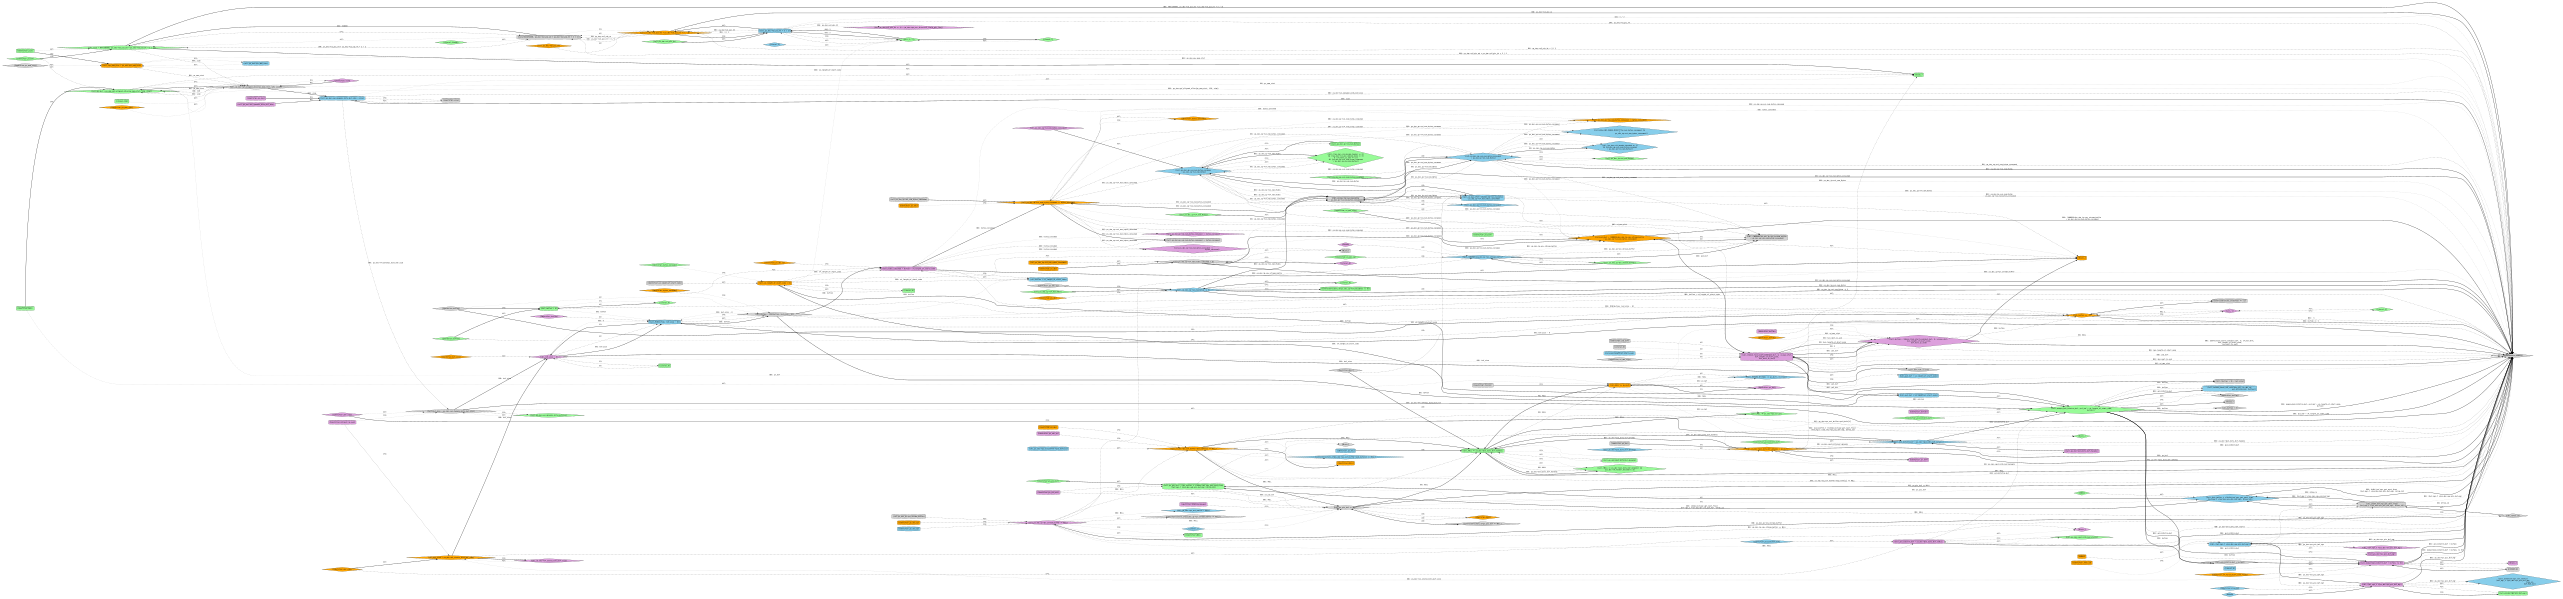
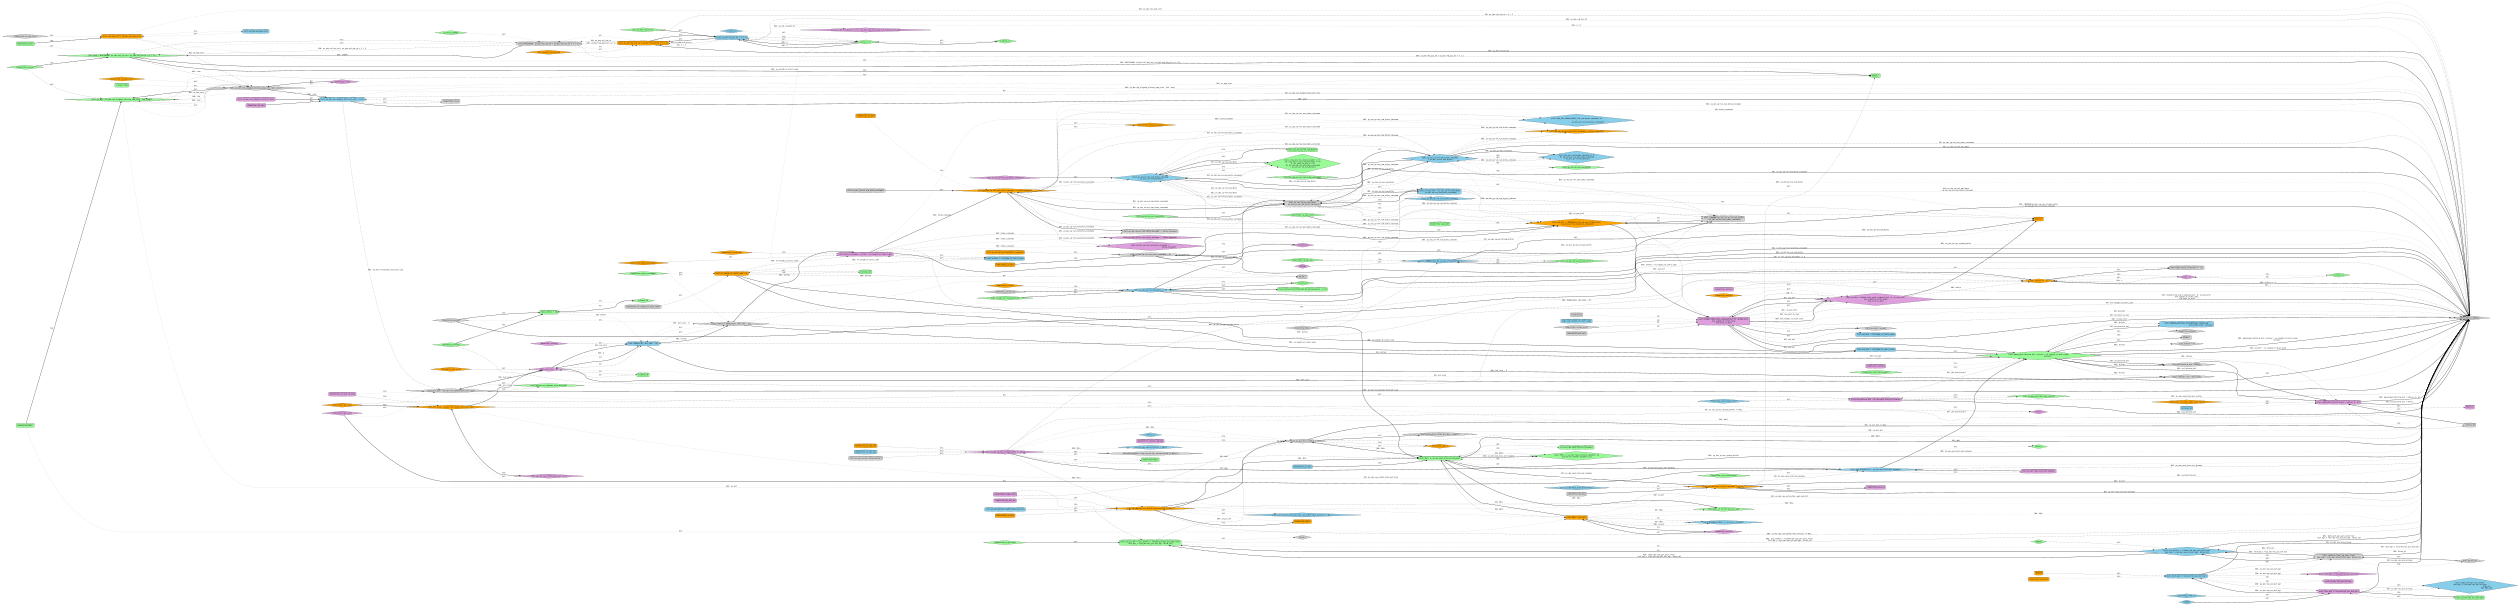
(665, 33) -> (643, 43)
(2230, 381) -> (2187, 377)
(1483, 385) -> none
